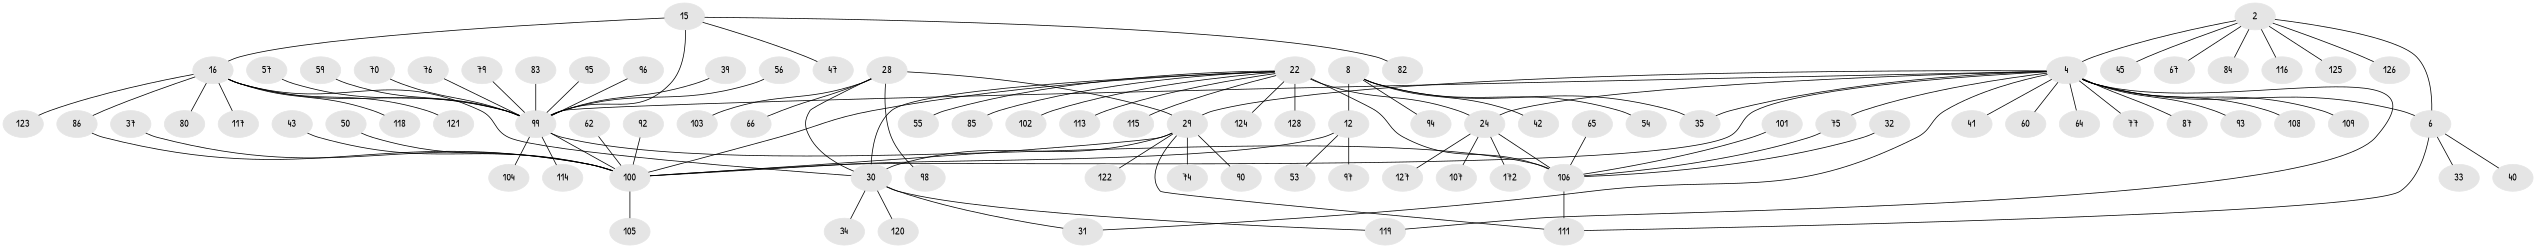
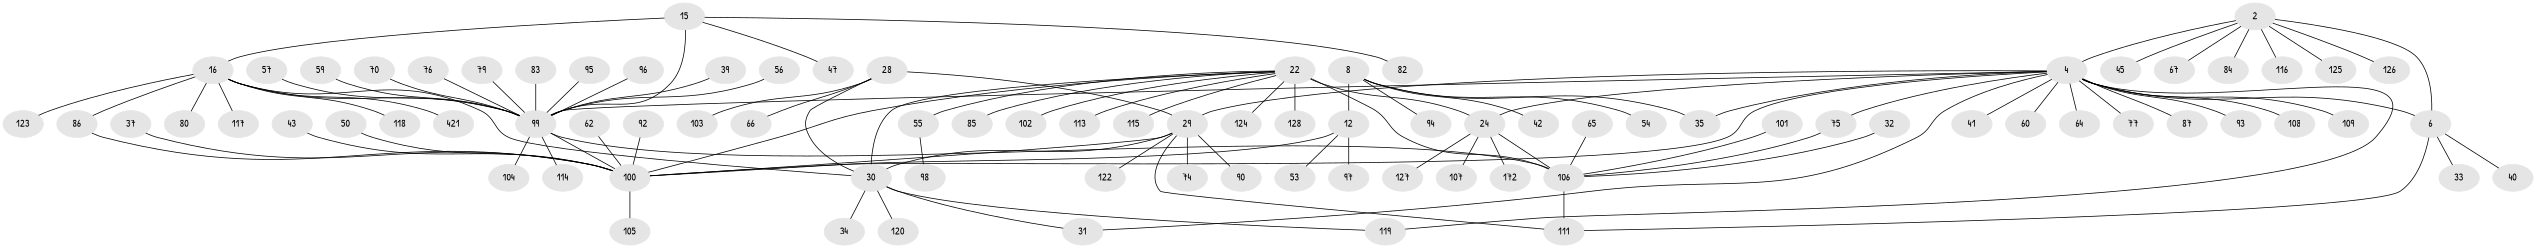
(454, 124) -> (454, 124)
(889, 129) -> (922, 149)
